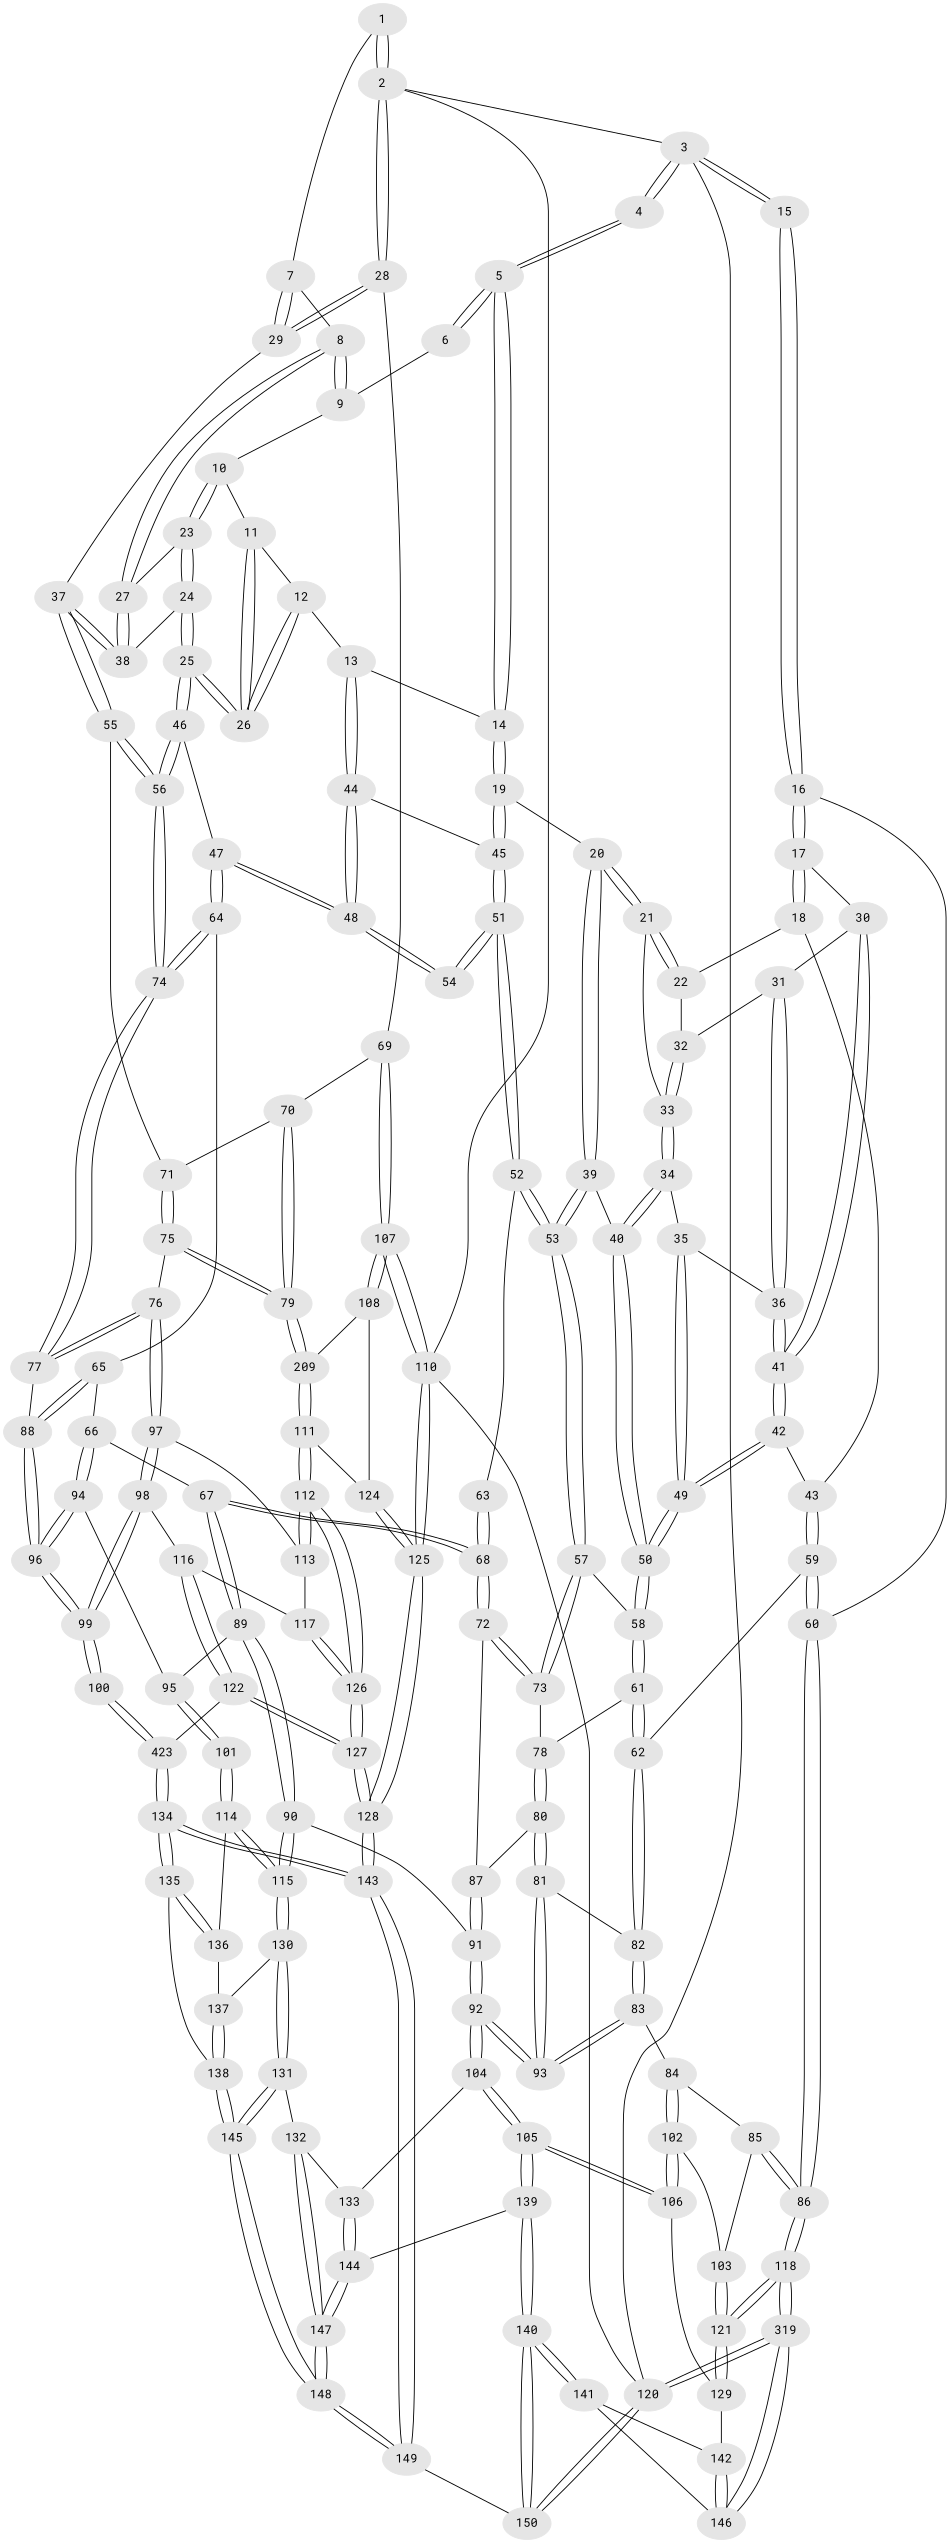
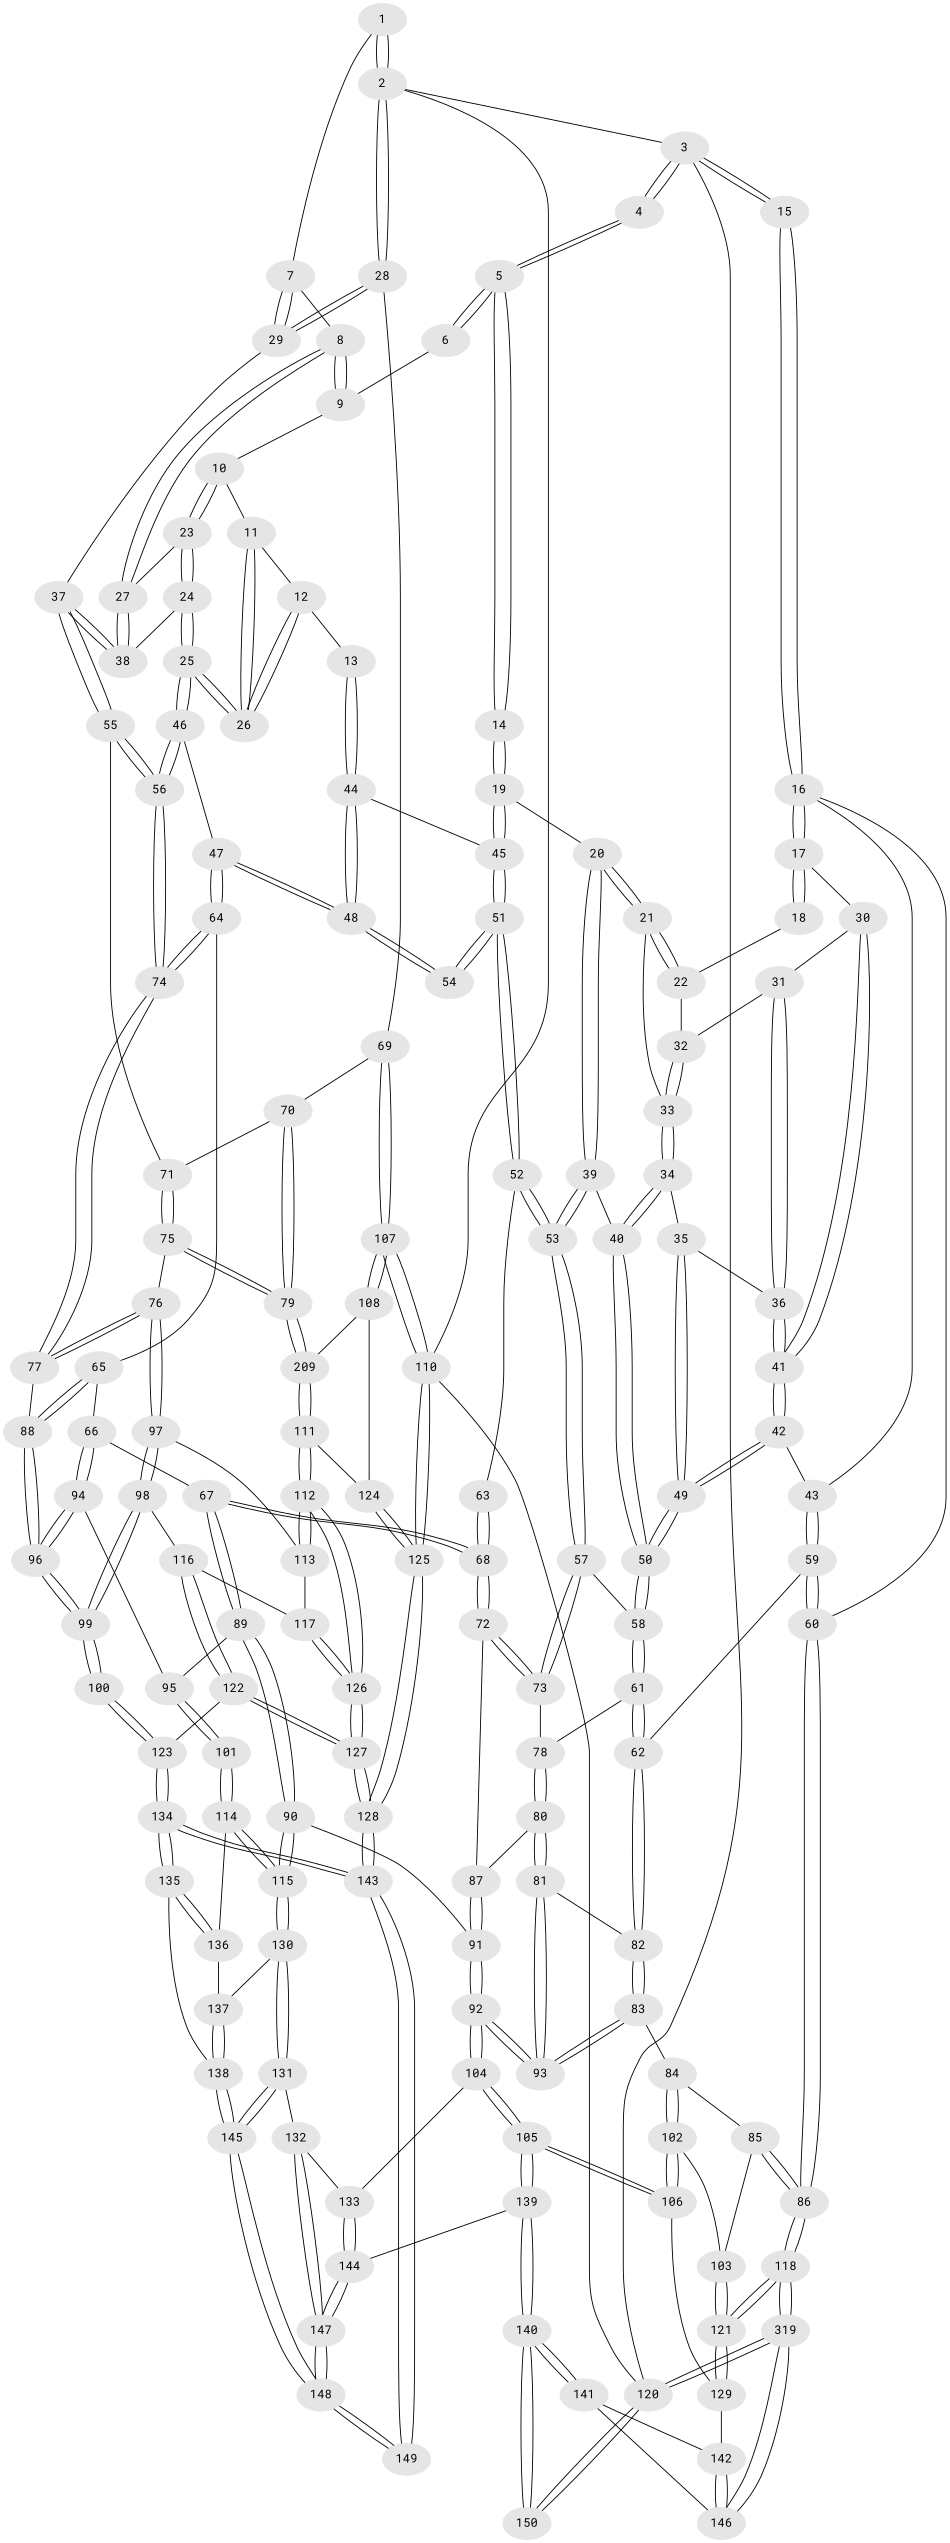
(425, 694) -> none
(877, 1210) -> (912, 1138)
(162, 1753) -> (162, 1753)
(467, 2491) -> none
